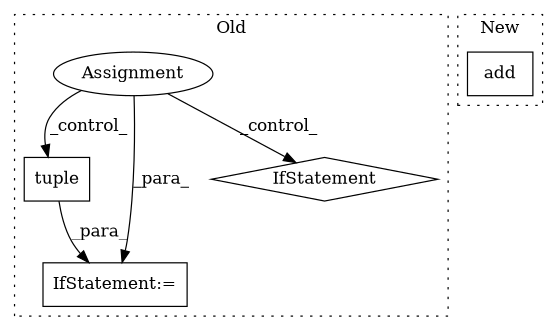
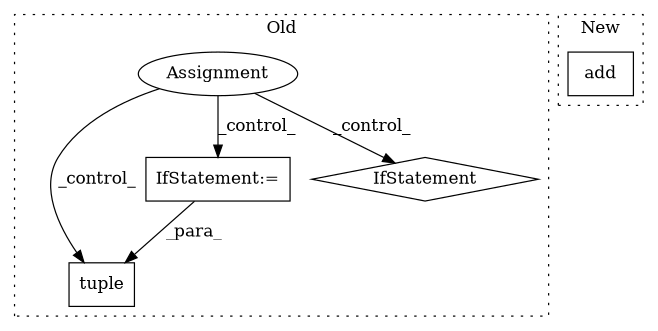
(161, 179) -> (257, 127)
(66, 229) -> (165, 228)
